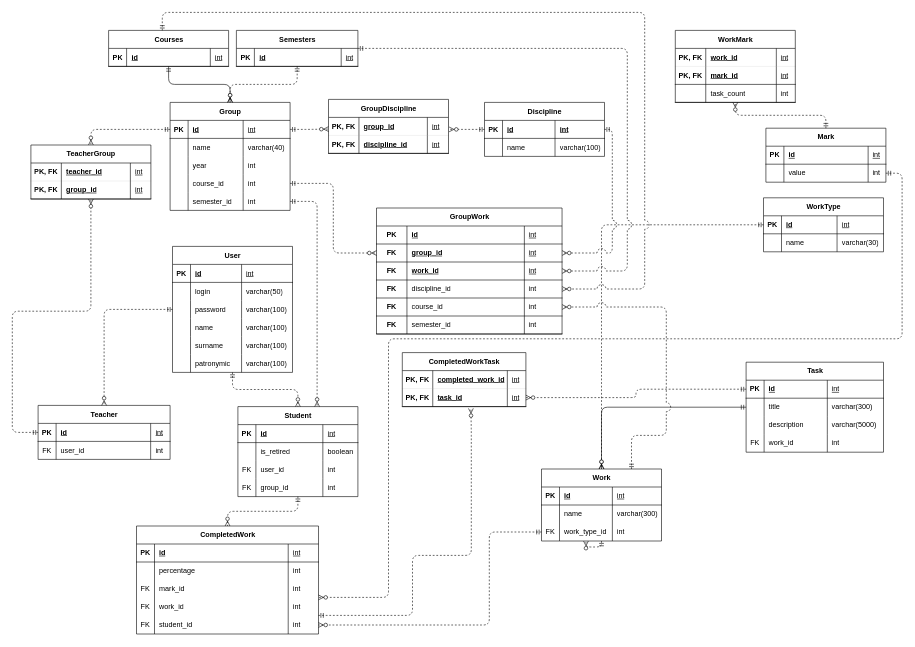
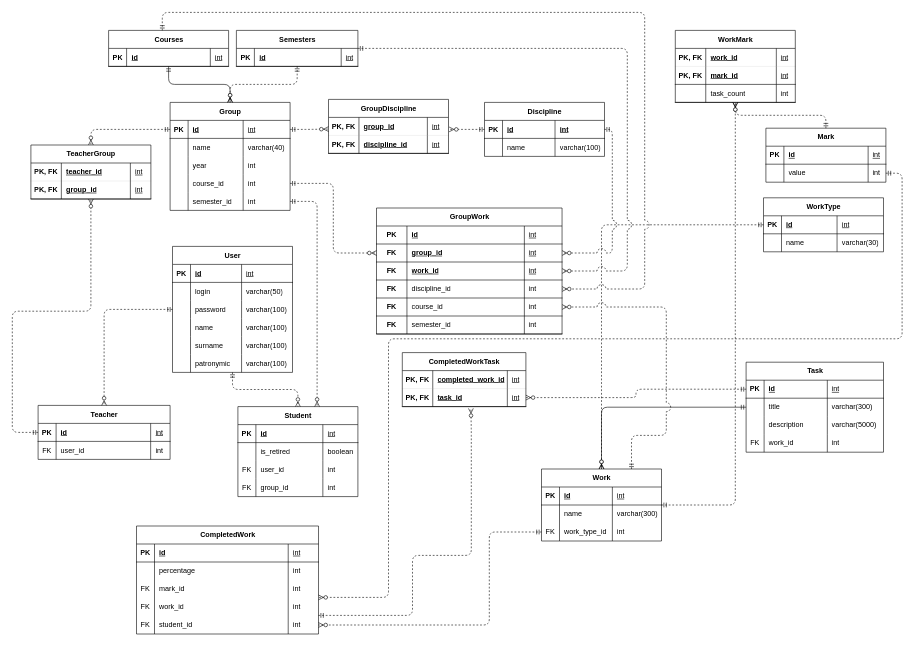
(262, 511) -> none
(596, 547) -> (735, 313)
